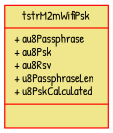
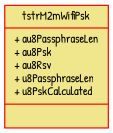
(49, 39) -> (57, 39)
